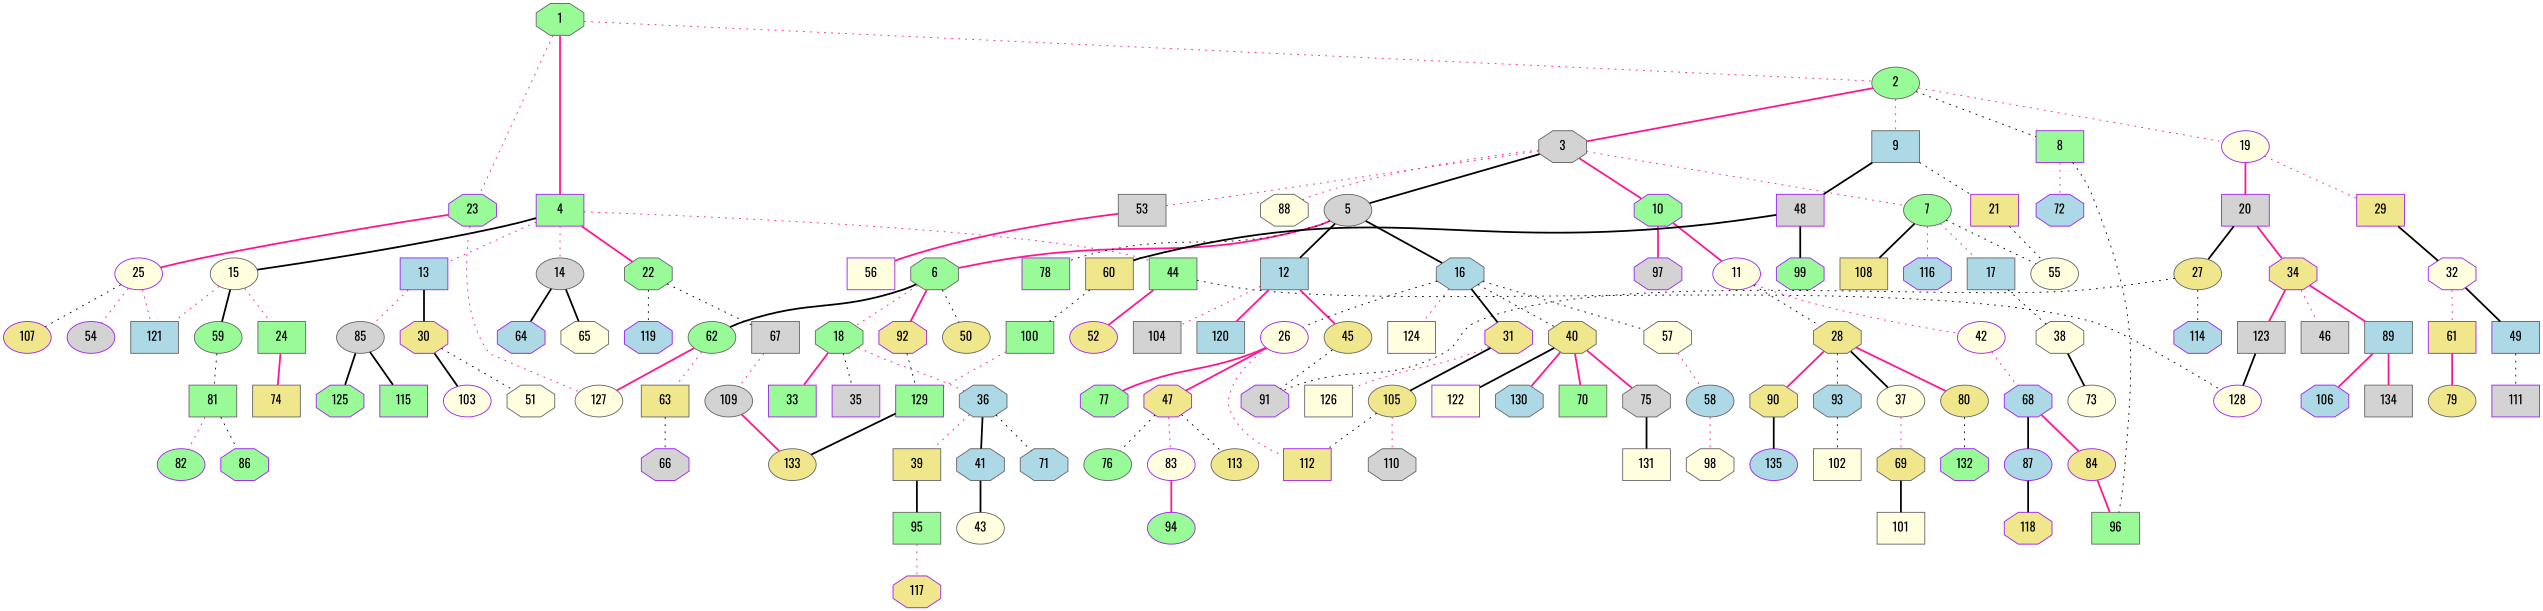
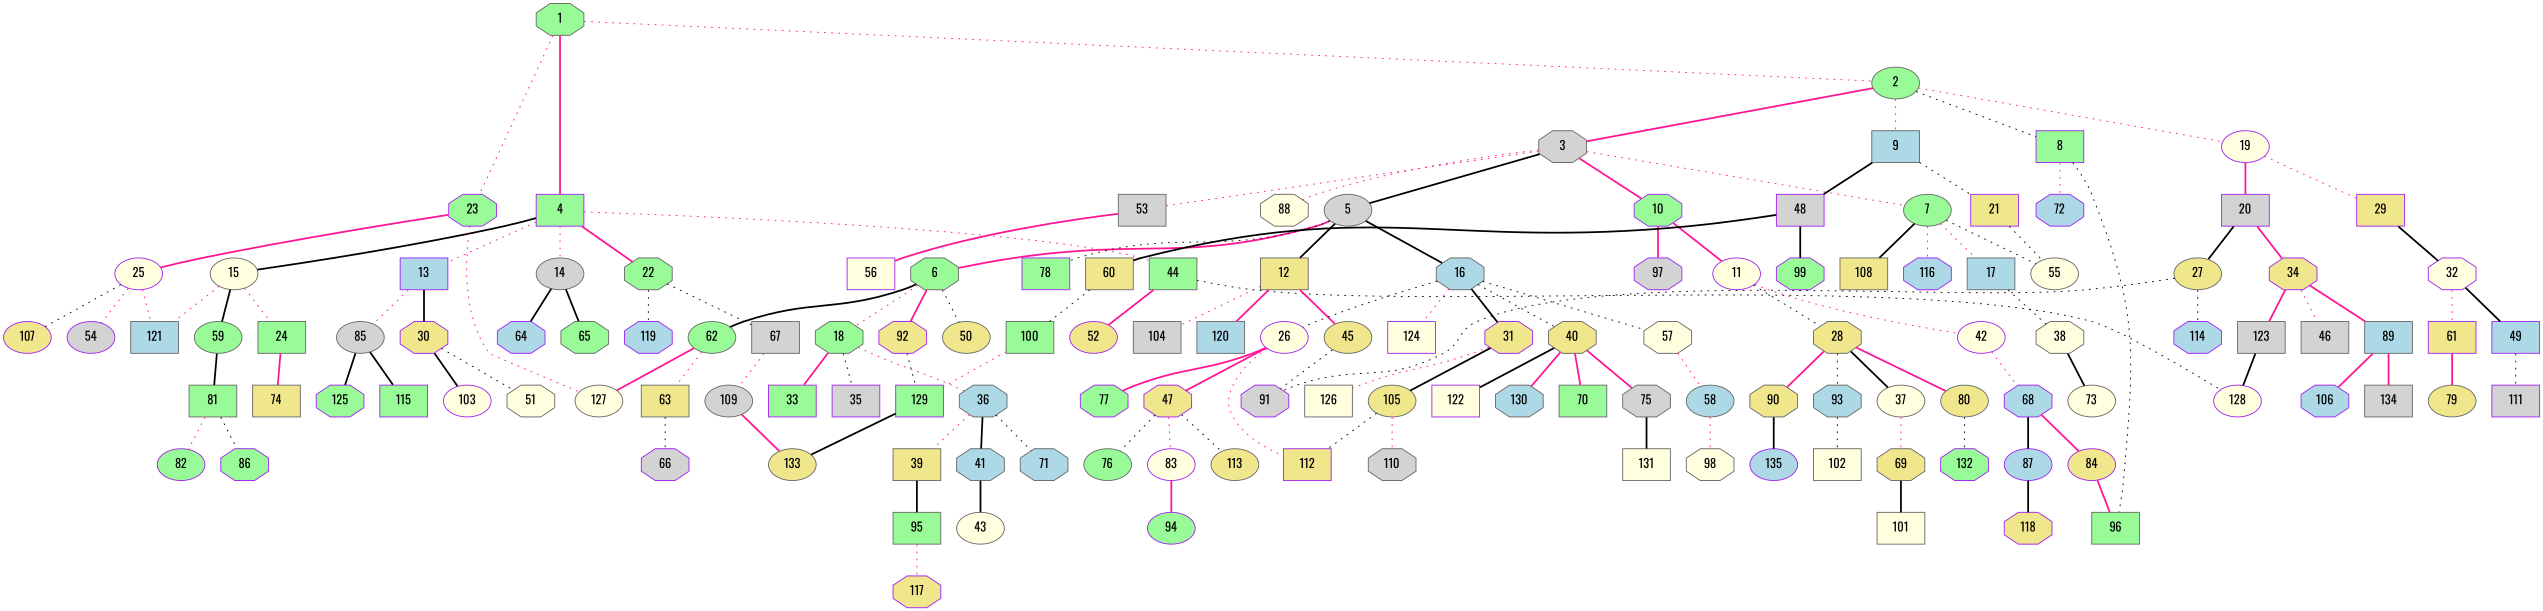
(1284, 274) -> (1284, 274)
(585, 337) -> (585, 337)
(216, 369) -> (216, 369)
